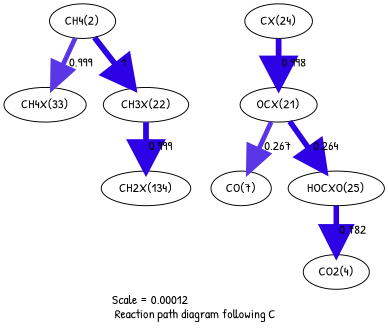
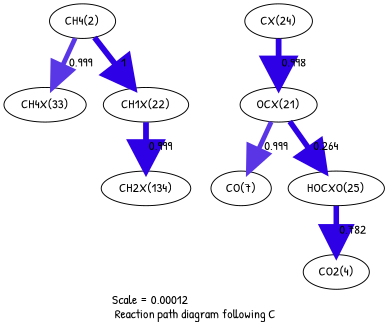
(146, 105) -> (146, 105)
(276, 147) -> (275, 147)
